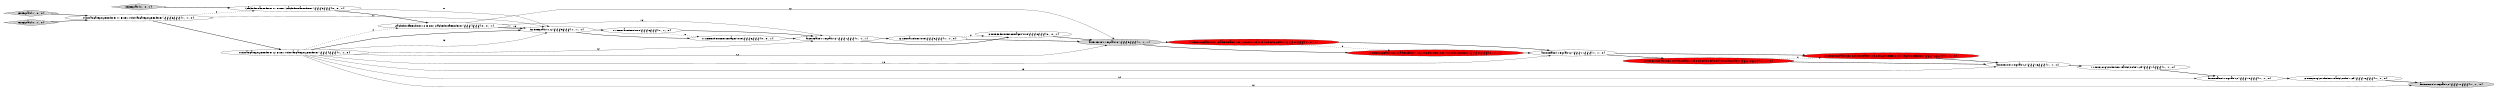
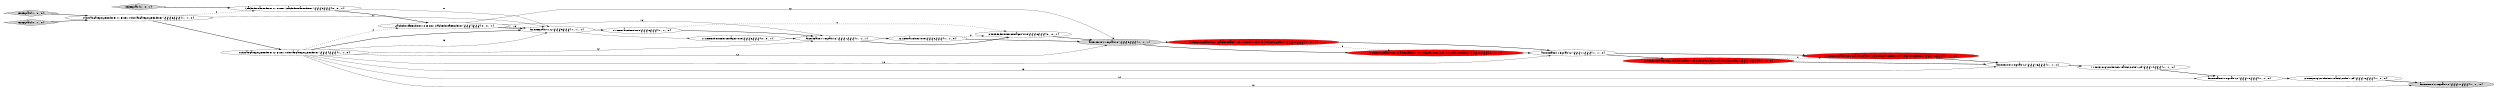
(680, 35) -> (835, 24)
(632, 37) -> (632, 37)
